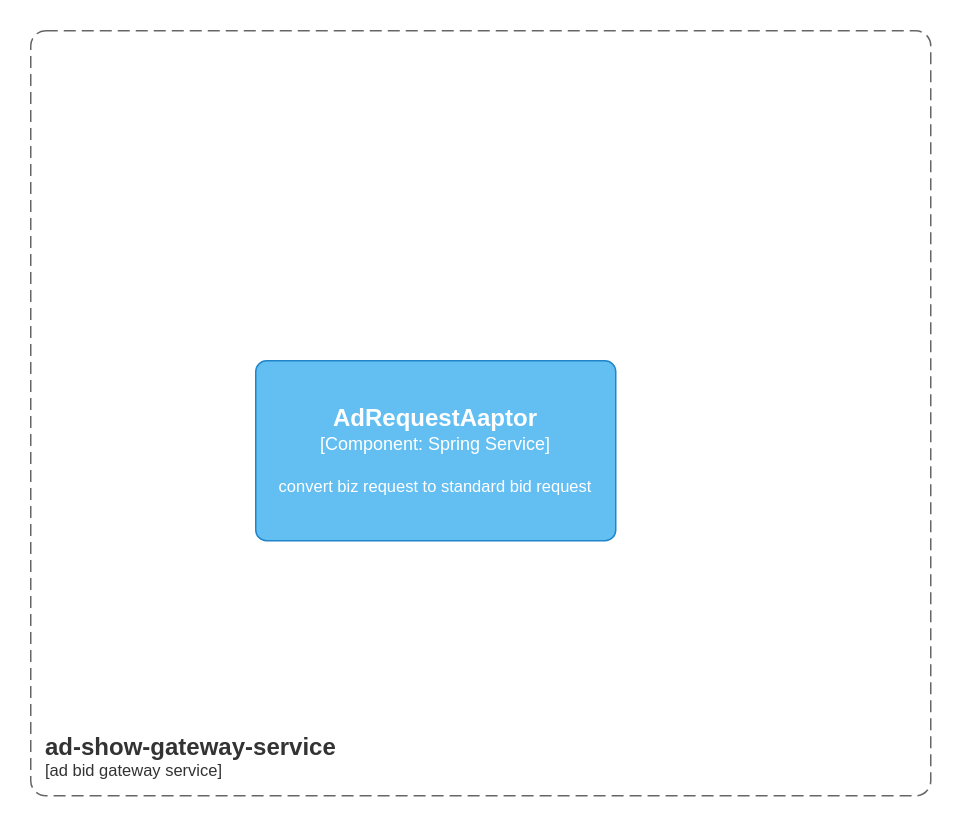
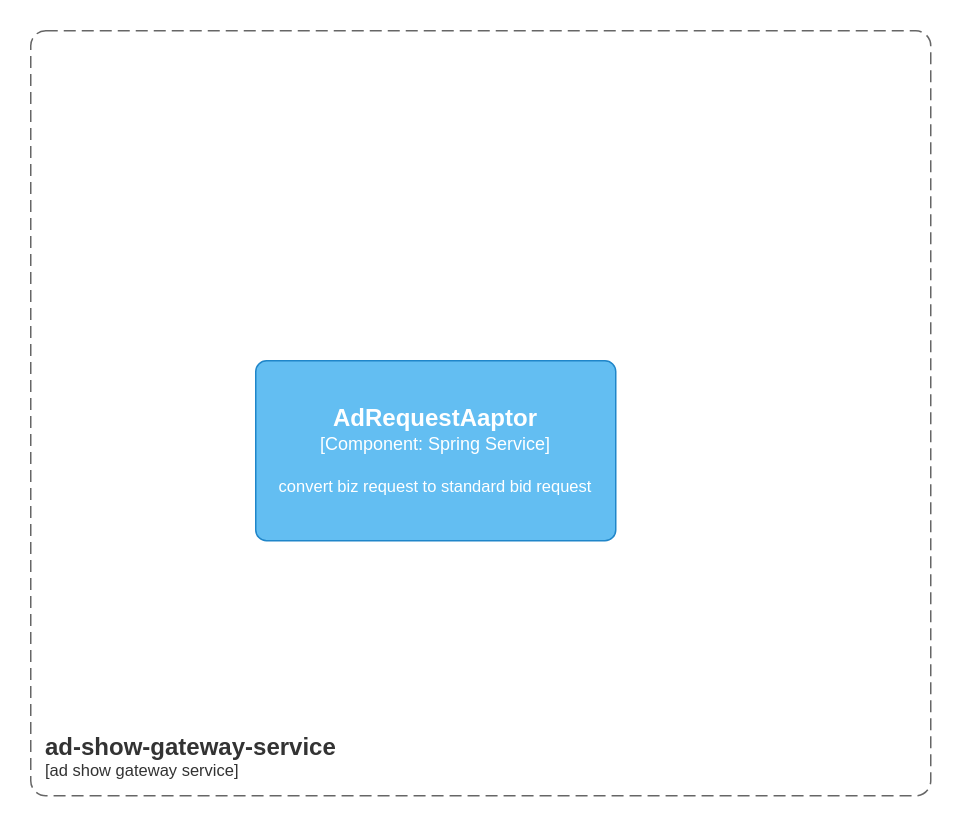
(150, 759) -> (153, 759)
